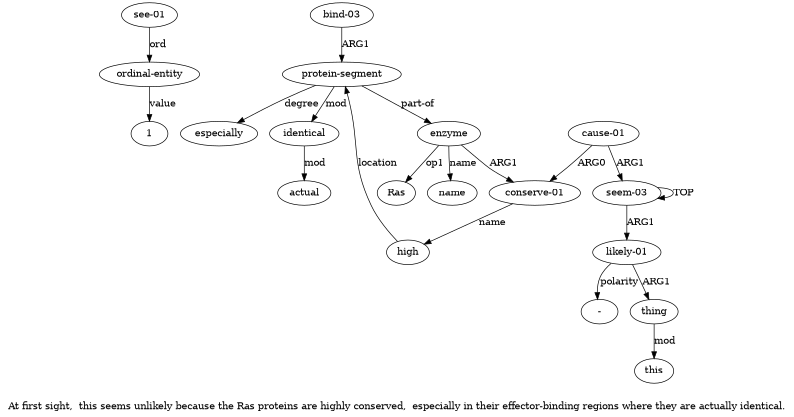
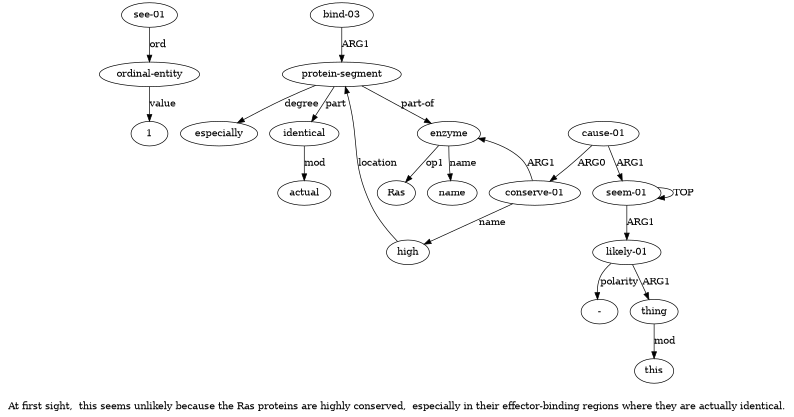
(336, 104) -> (336, 104)
(483, 163) -> (515, 154)
(627, 193) -> (627, 193)
